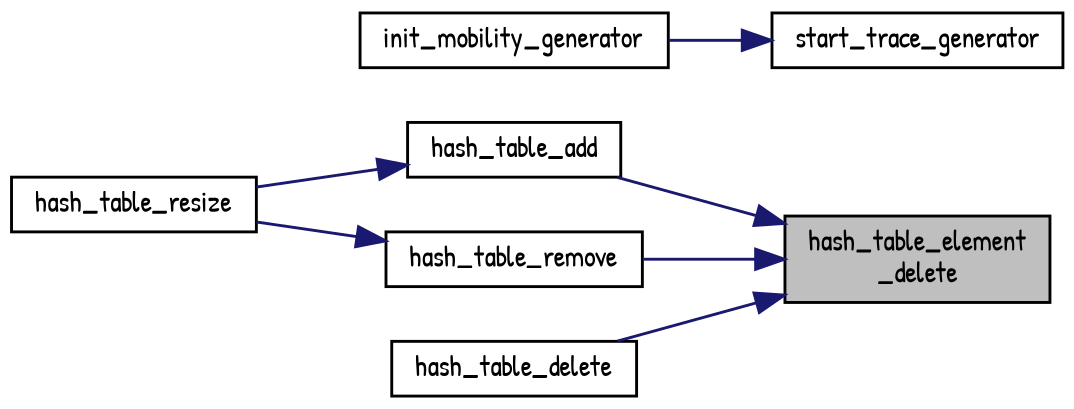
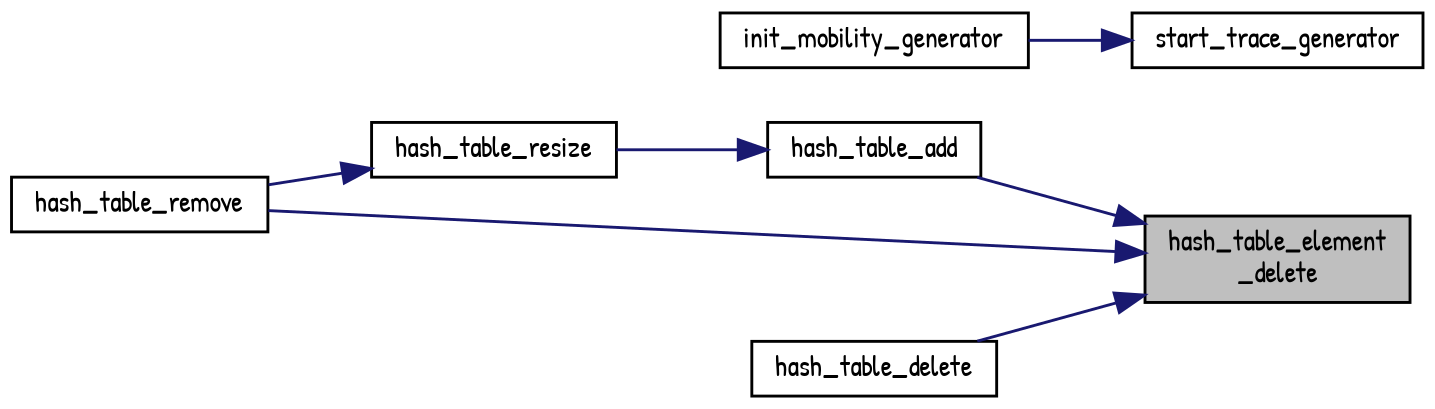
(307, 229) -> (306, 179)
